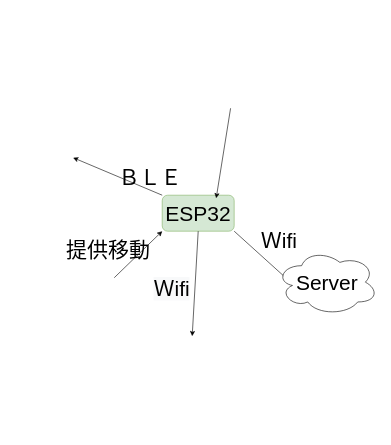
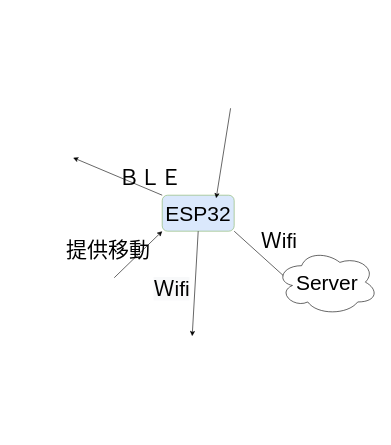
(198, 213) -> (198, 213)
